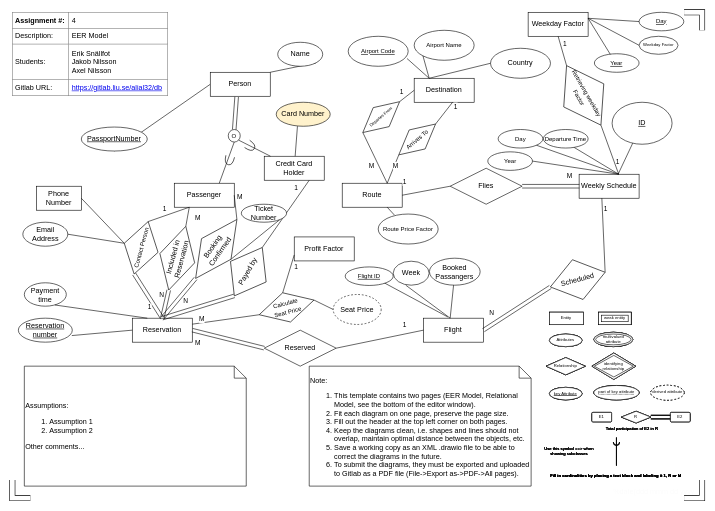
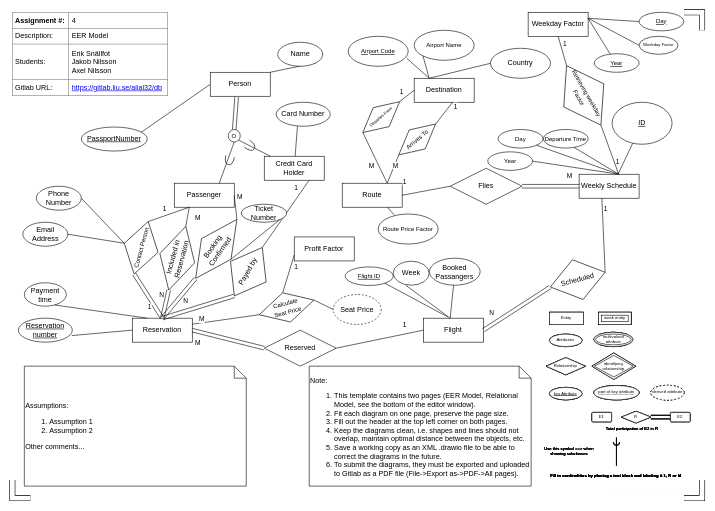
(303, 114) -> (303, 114)
(59, 198) -> (59, 198)
